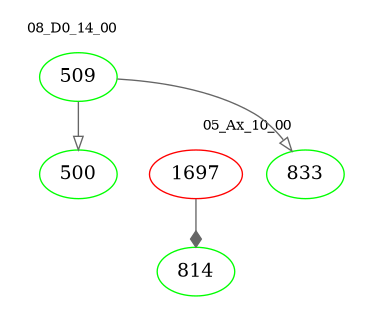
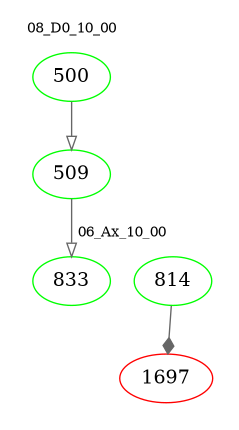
(72, 29) -> (72, 29)
(78, 119) -> (72, 119)
(247, 126) -> (122, 233)
(196, 215) -> (170, 322)
